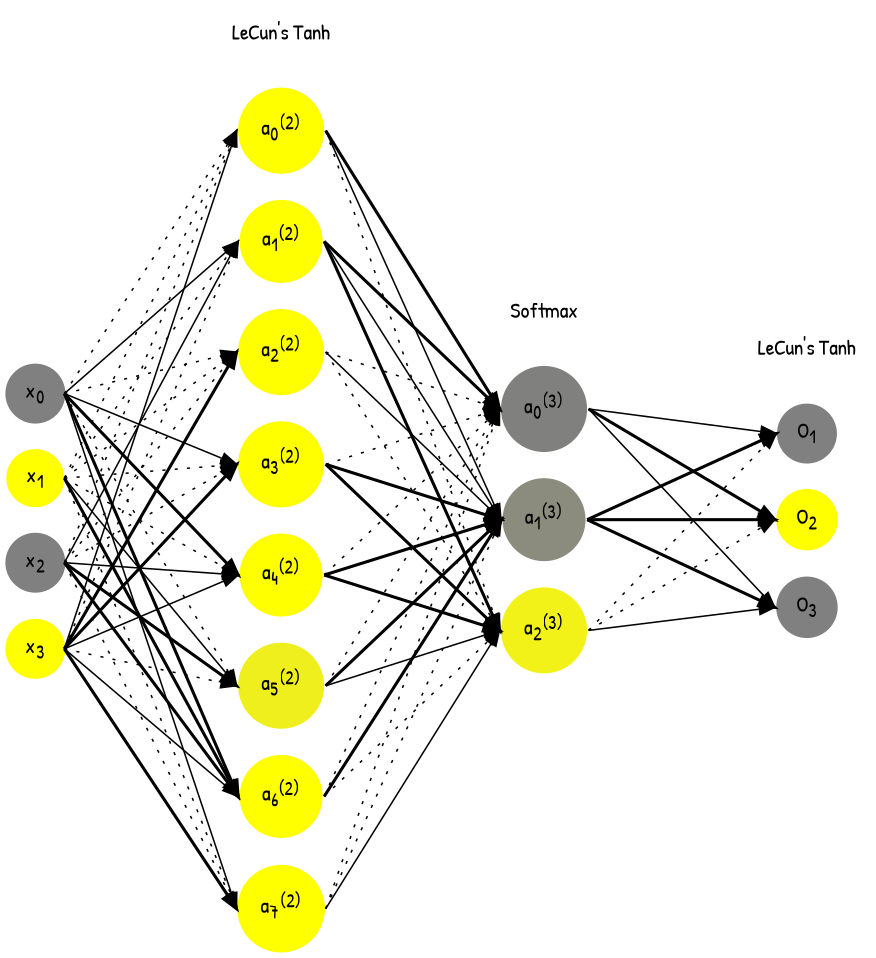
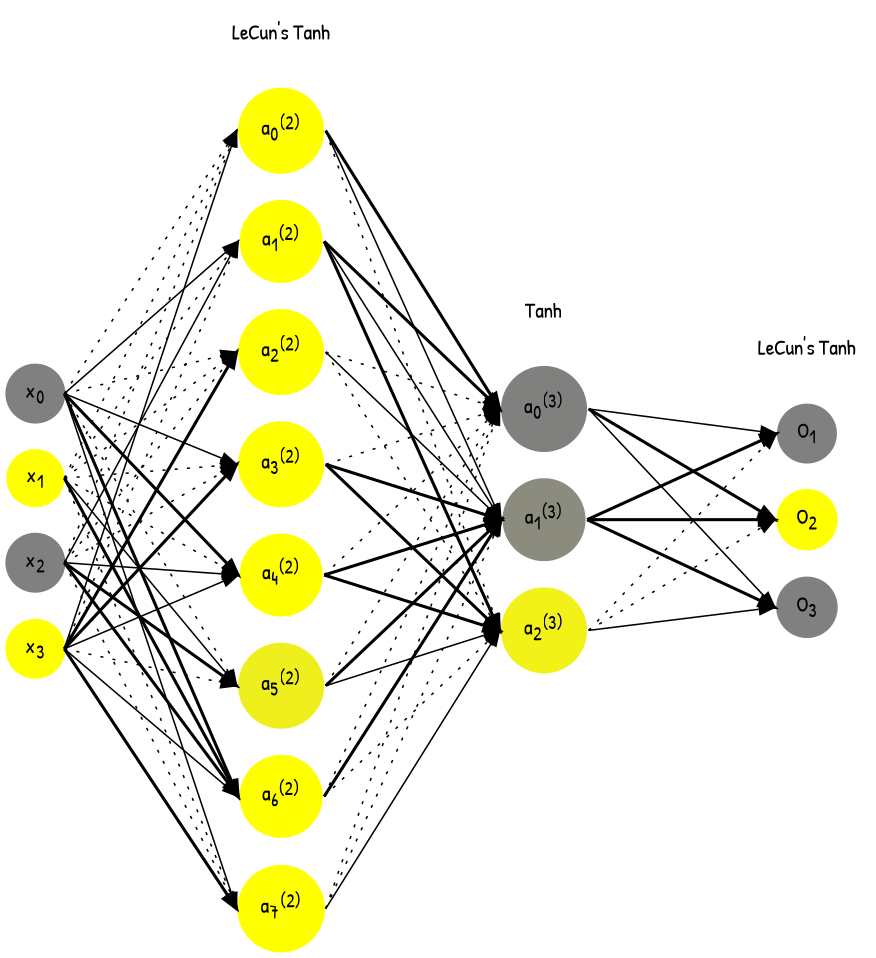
(544, 312) -> (544, 312)
